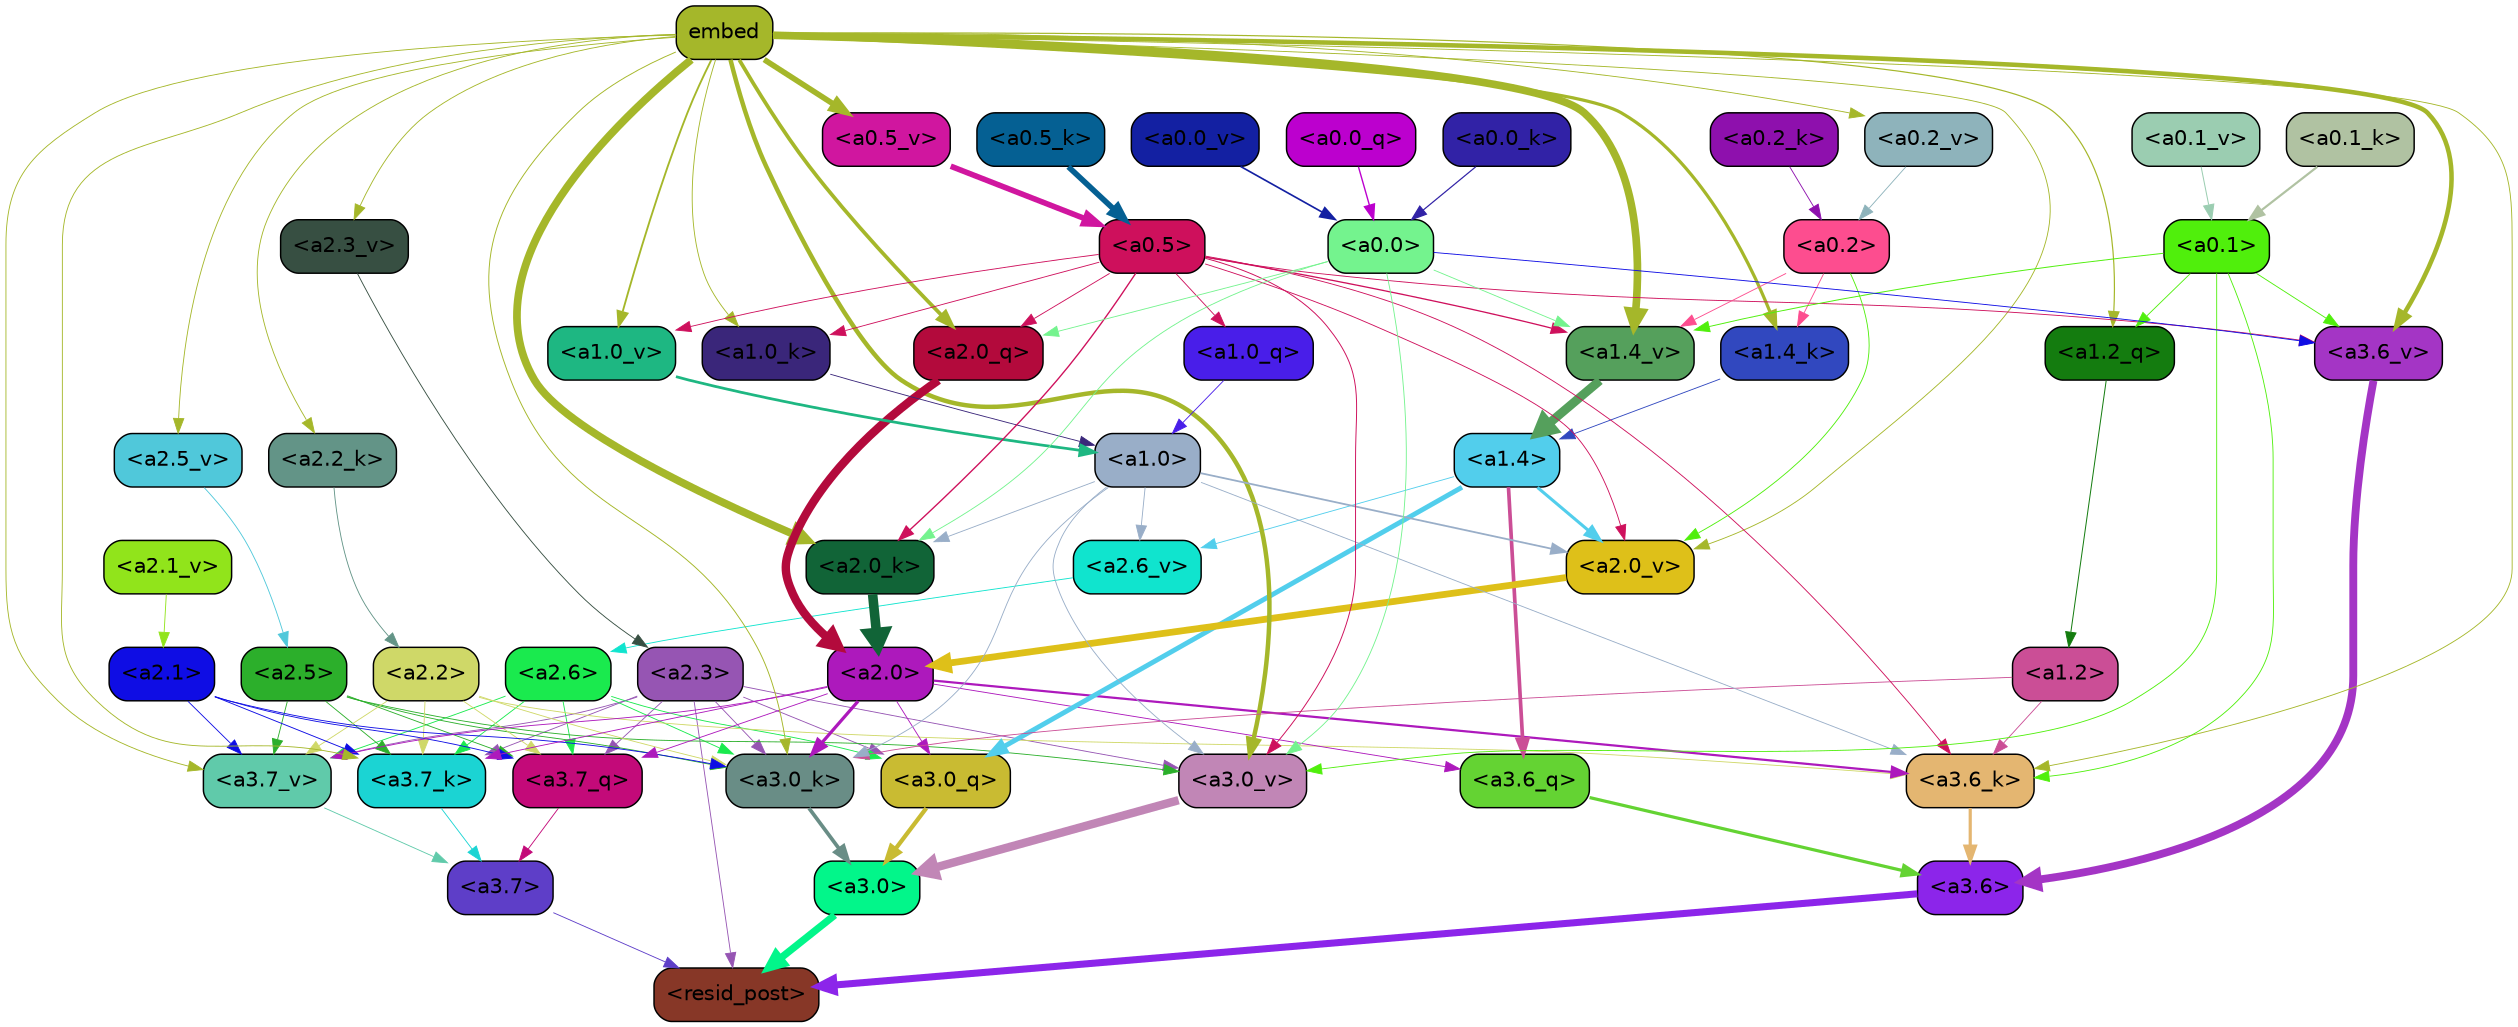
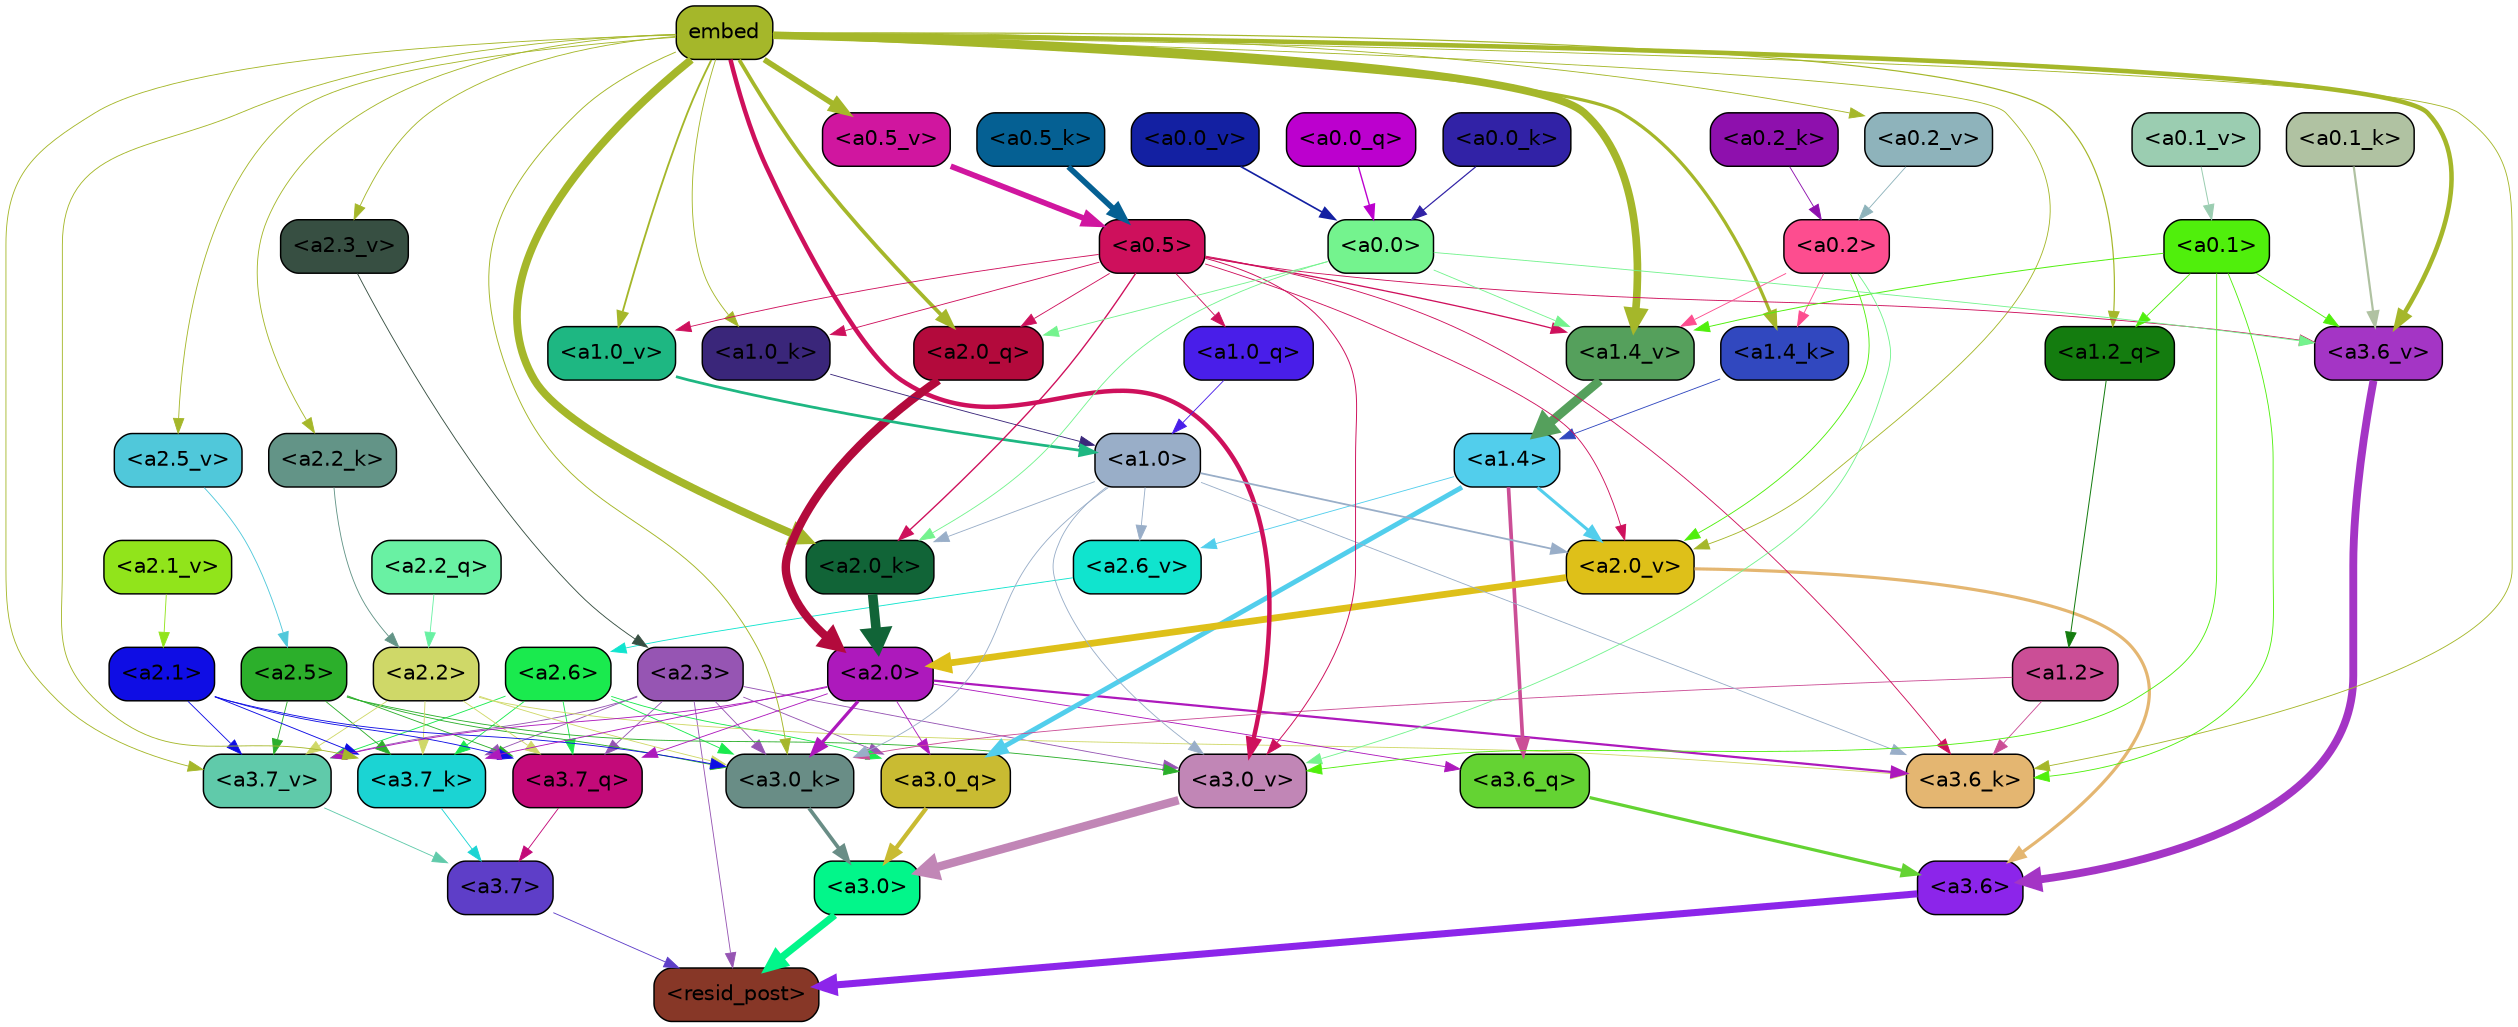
(2289, 188) -> (2363, 239)
(1910, 297) -> (1910, 297)
(1013, 405) -> (1013, 405)
(1401, 536) -> (1699, 599)
none -> (437, 567)
(1970, 827) -> (2047, 605)
